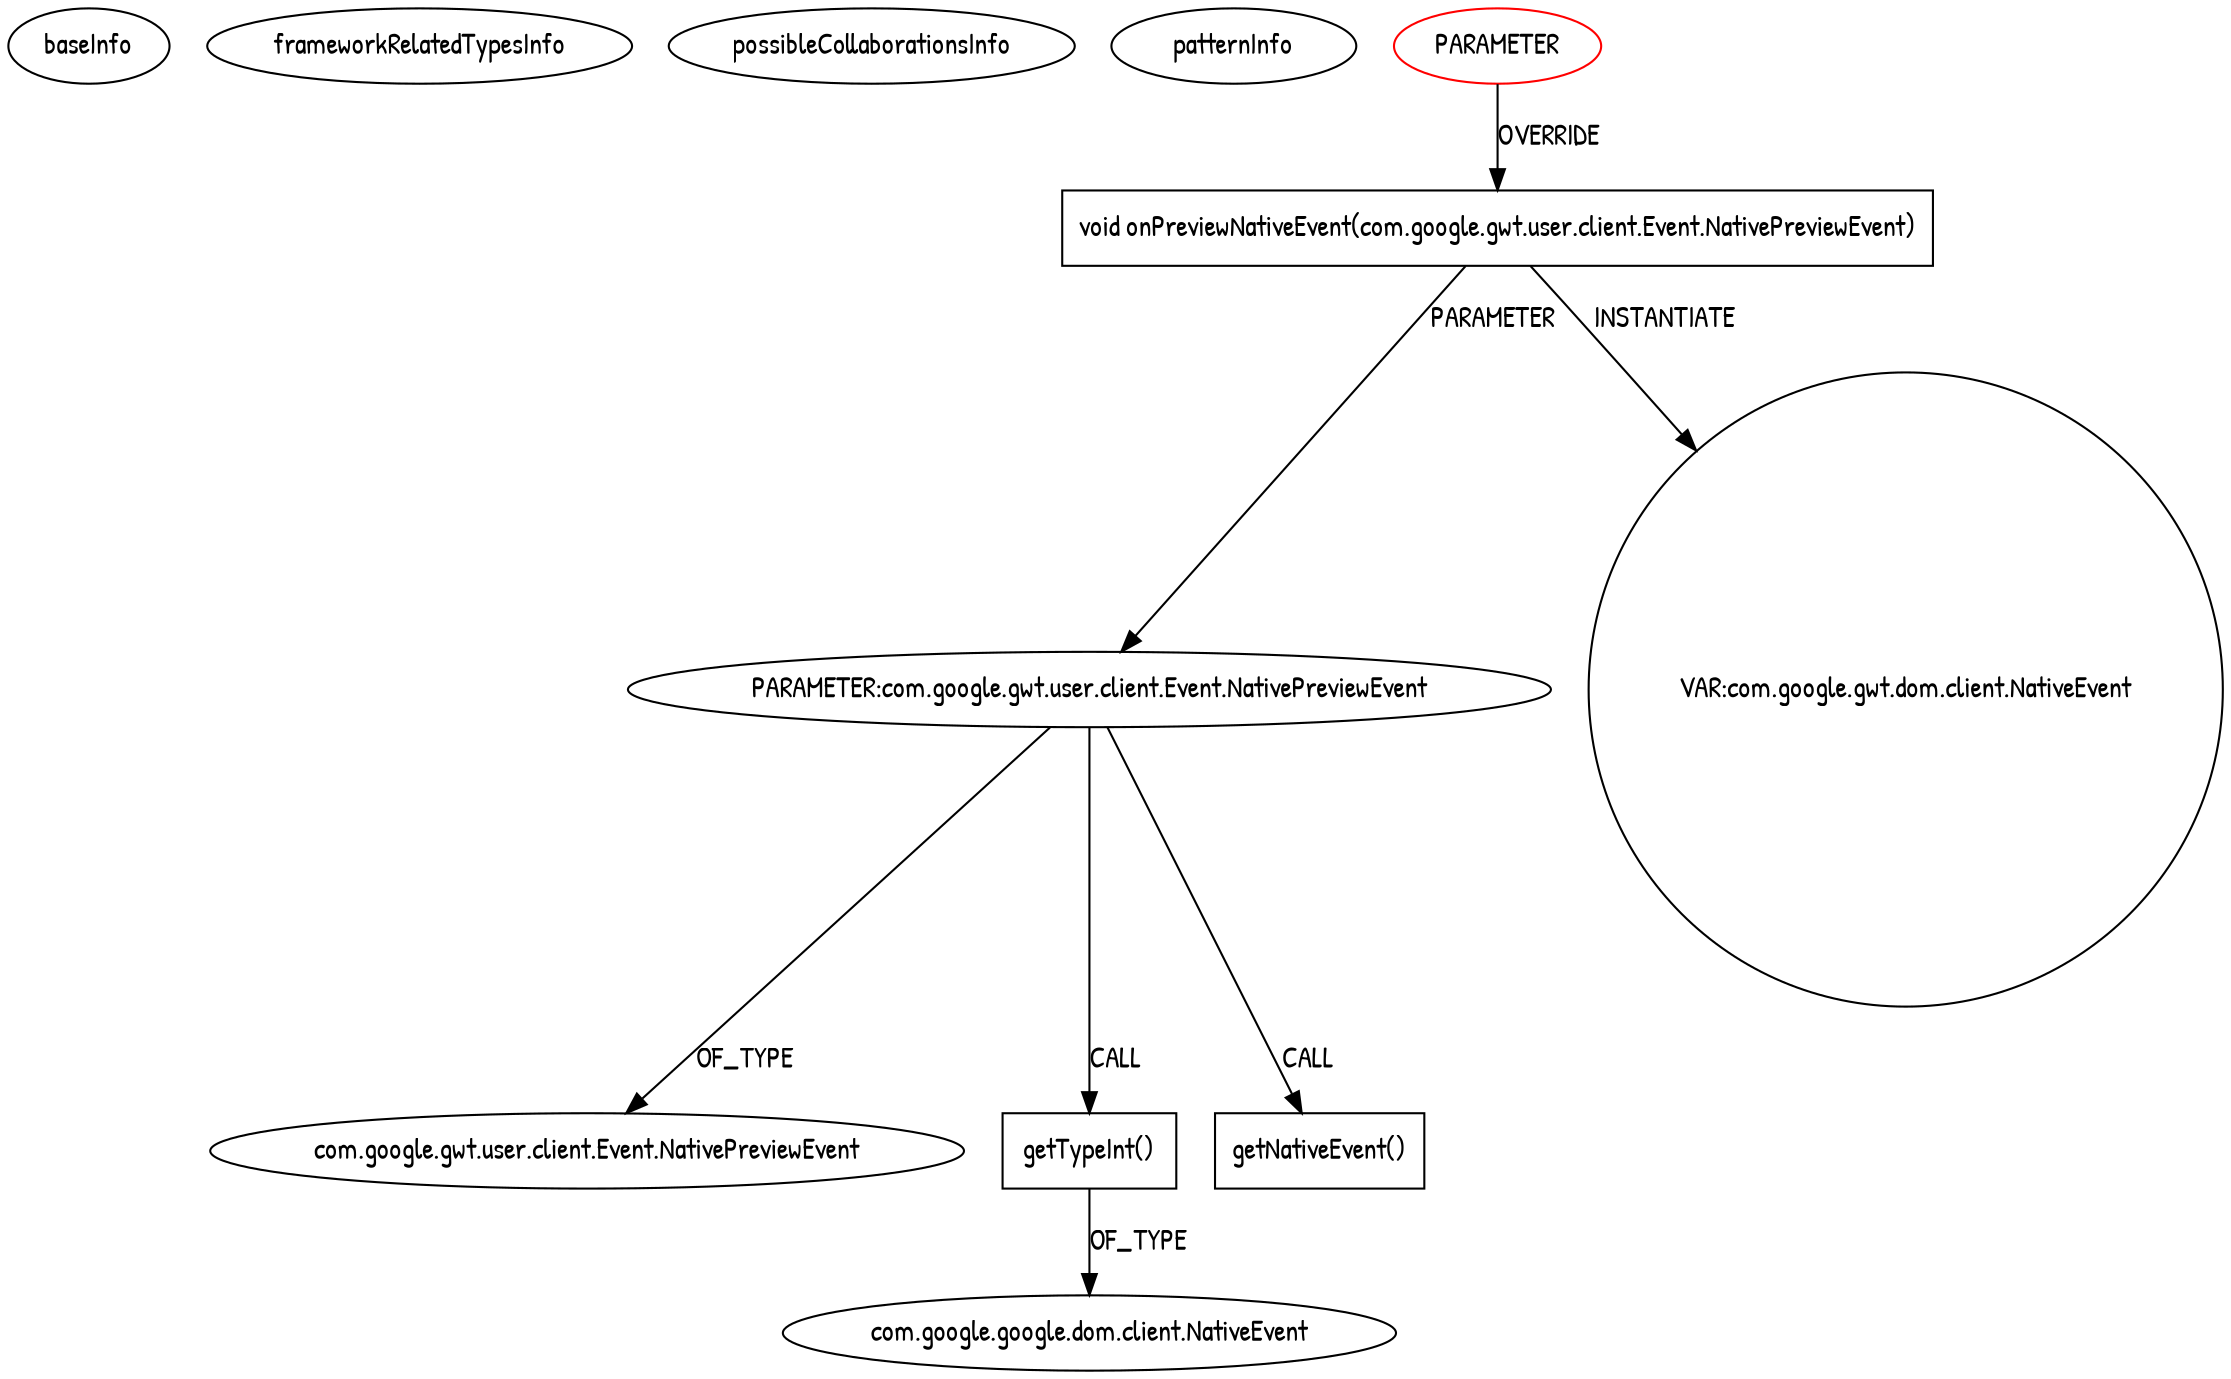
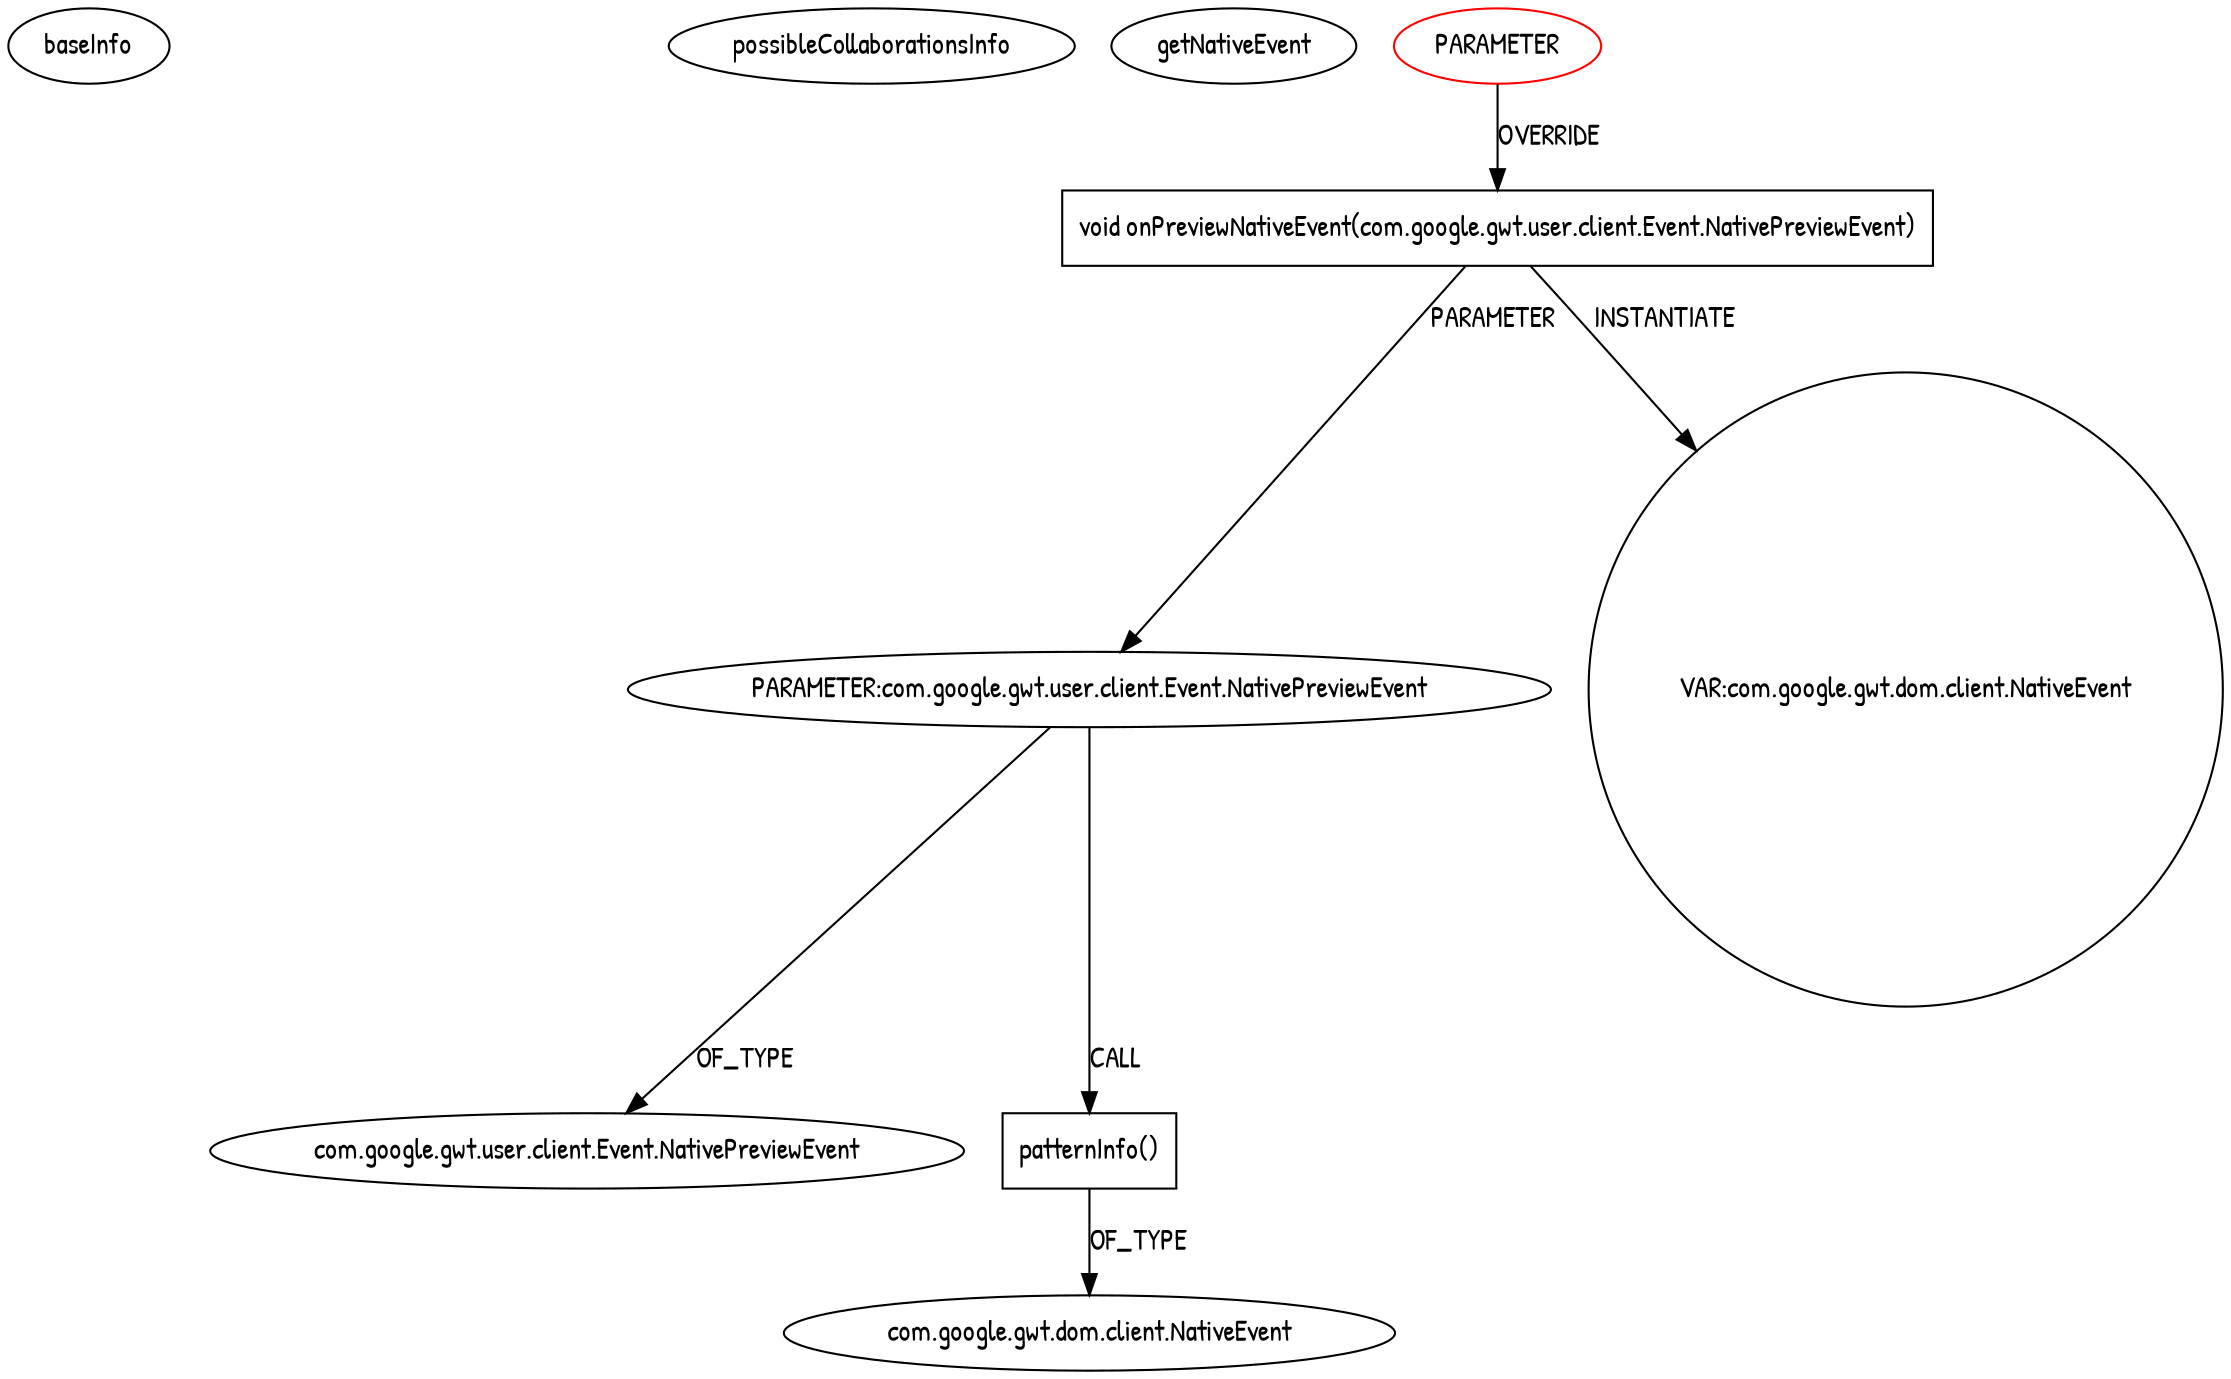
(420, 46) -> none
(1234, 46) -> (1234, 46)
(1089, 1151) -> (1089, 1151)
(1320, 1151) -> none
(1089, 1333) -> (1089, 1333)
